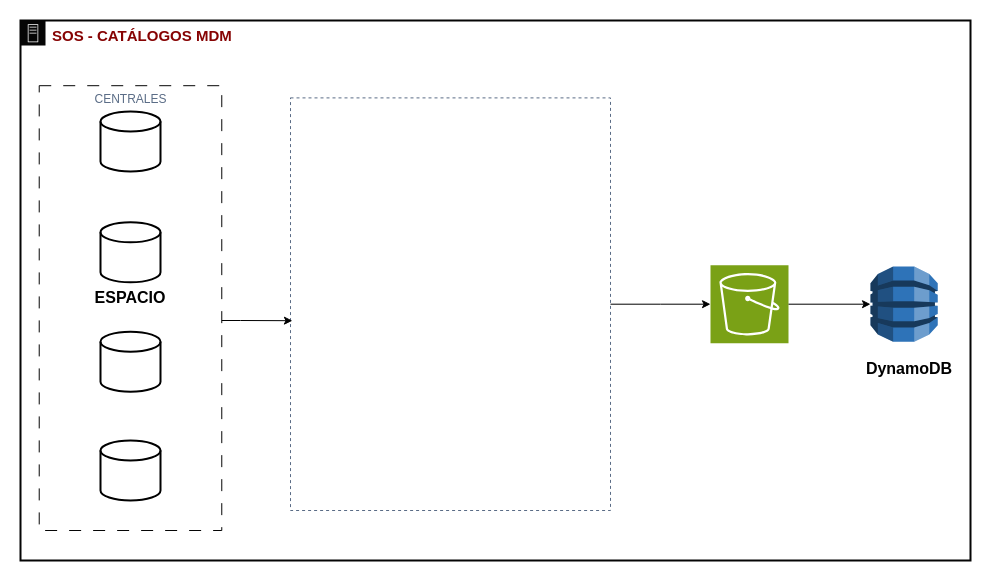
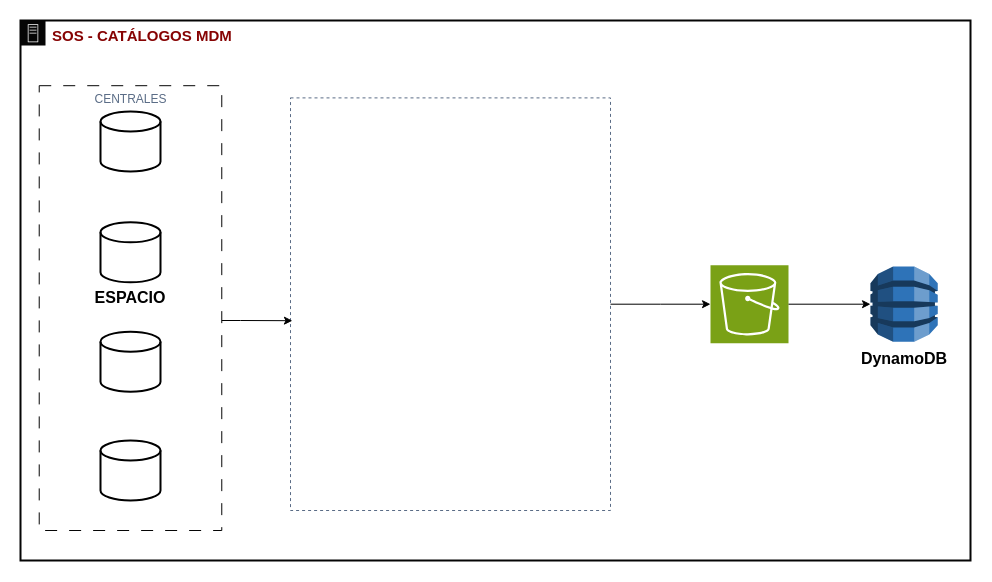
(909, 368) -> (904, 358)
